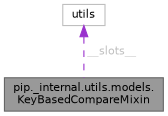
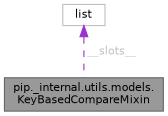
(84, 15) -> (84, 15)
